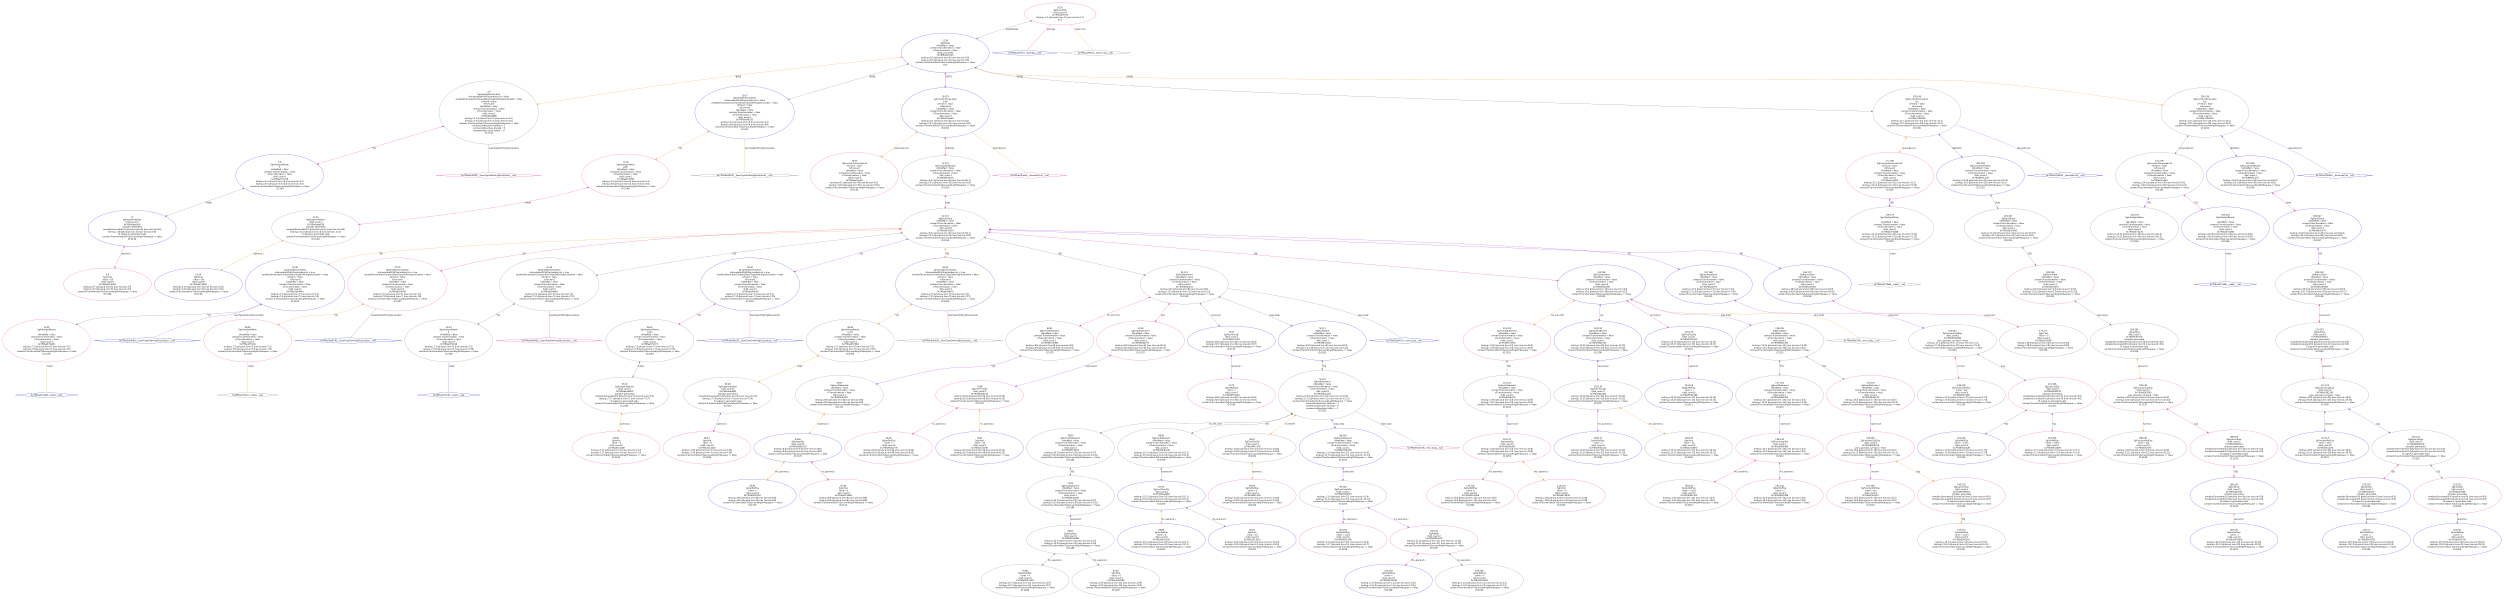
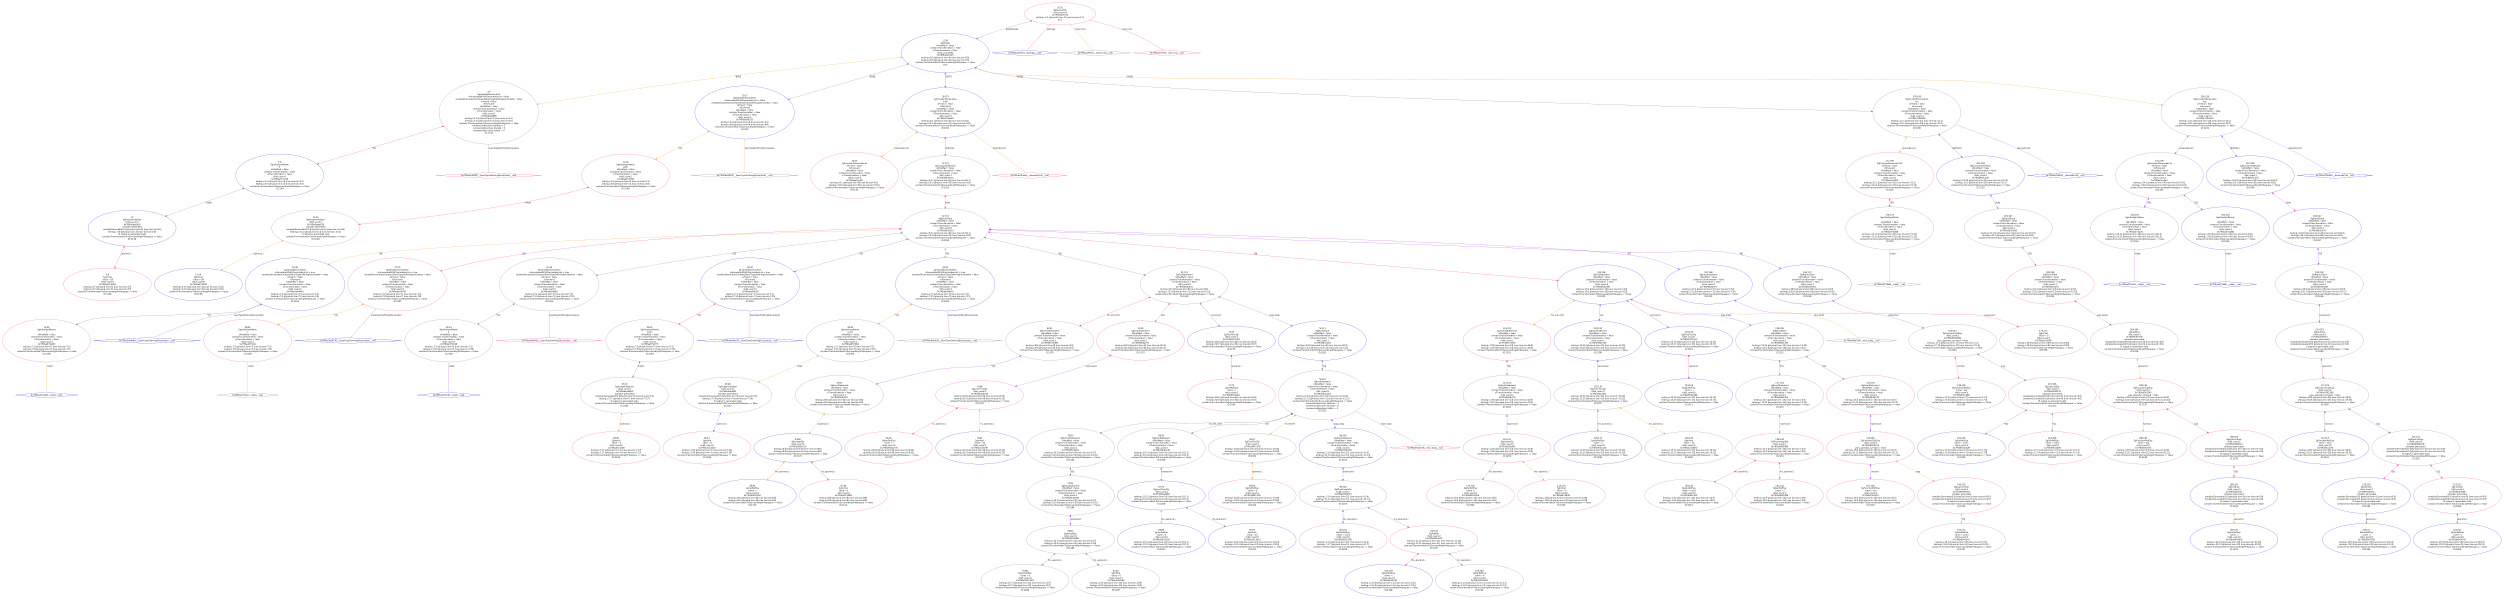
none -> (1167, 53)
none -> (2135, 284)
(1404, 341) -> none
